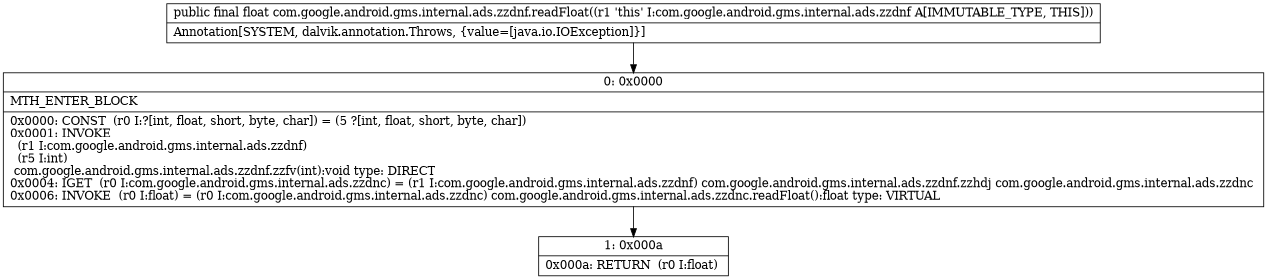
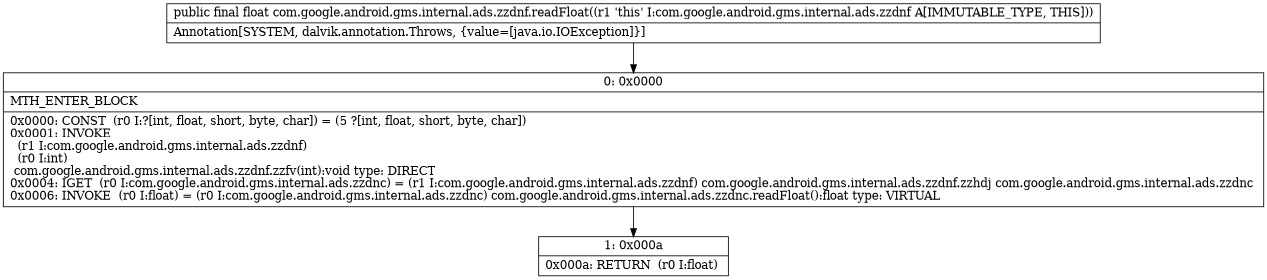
(39, 159) -> (39, 159)
